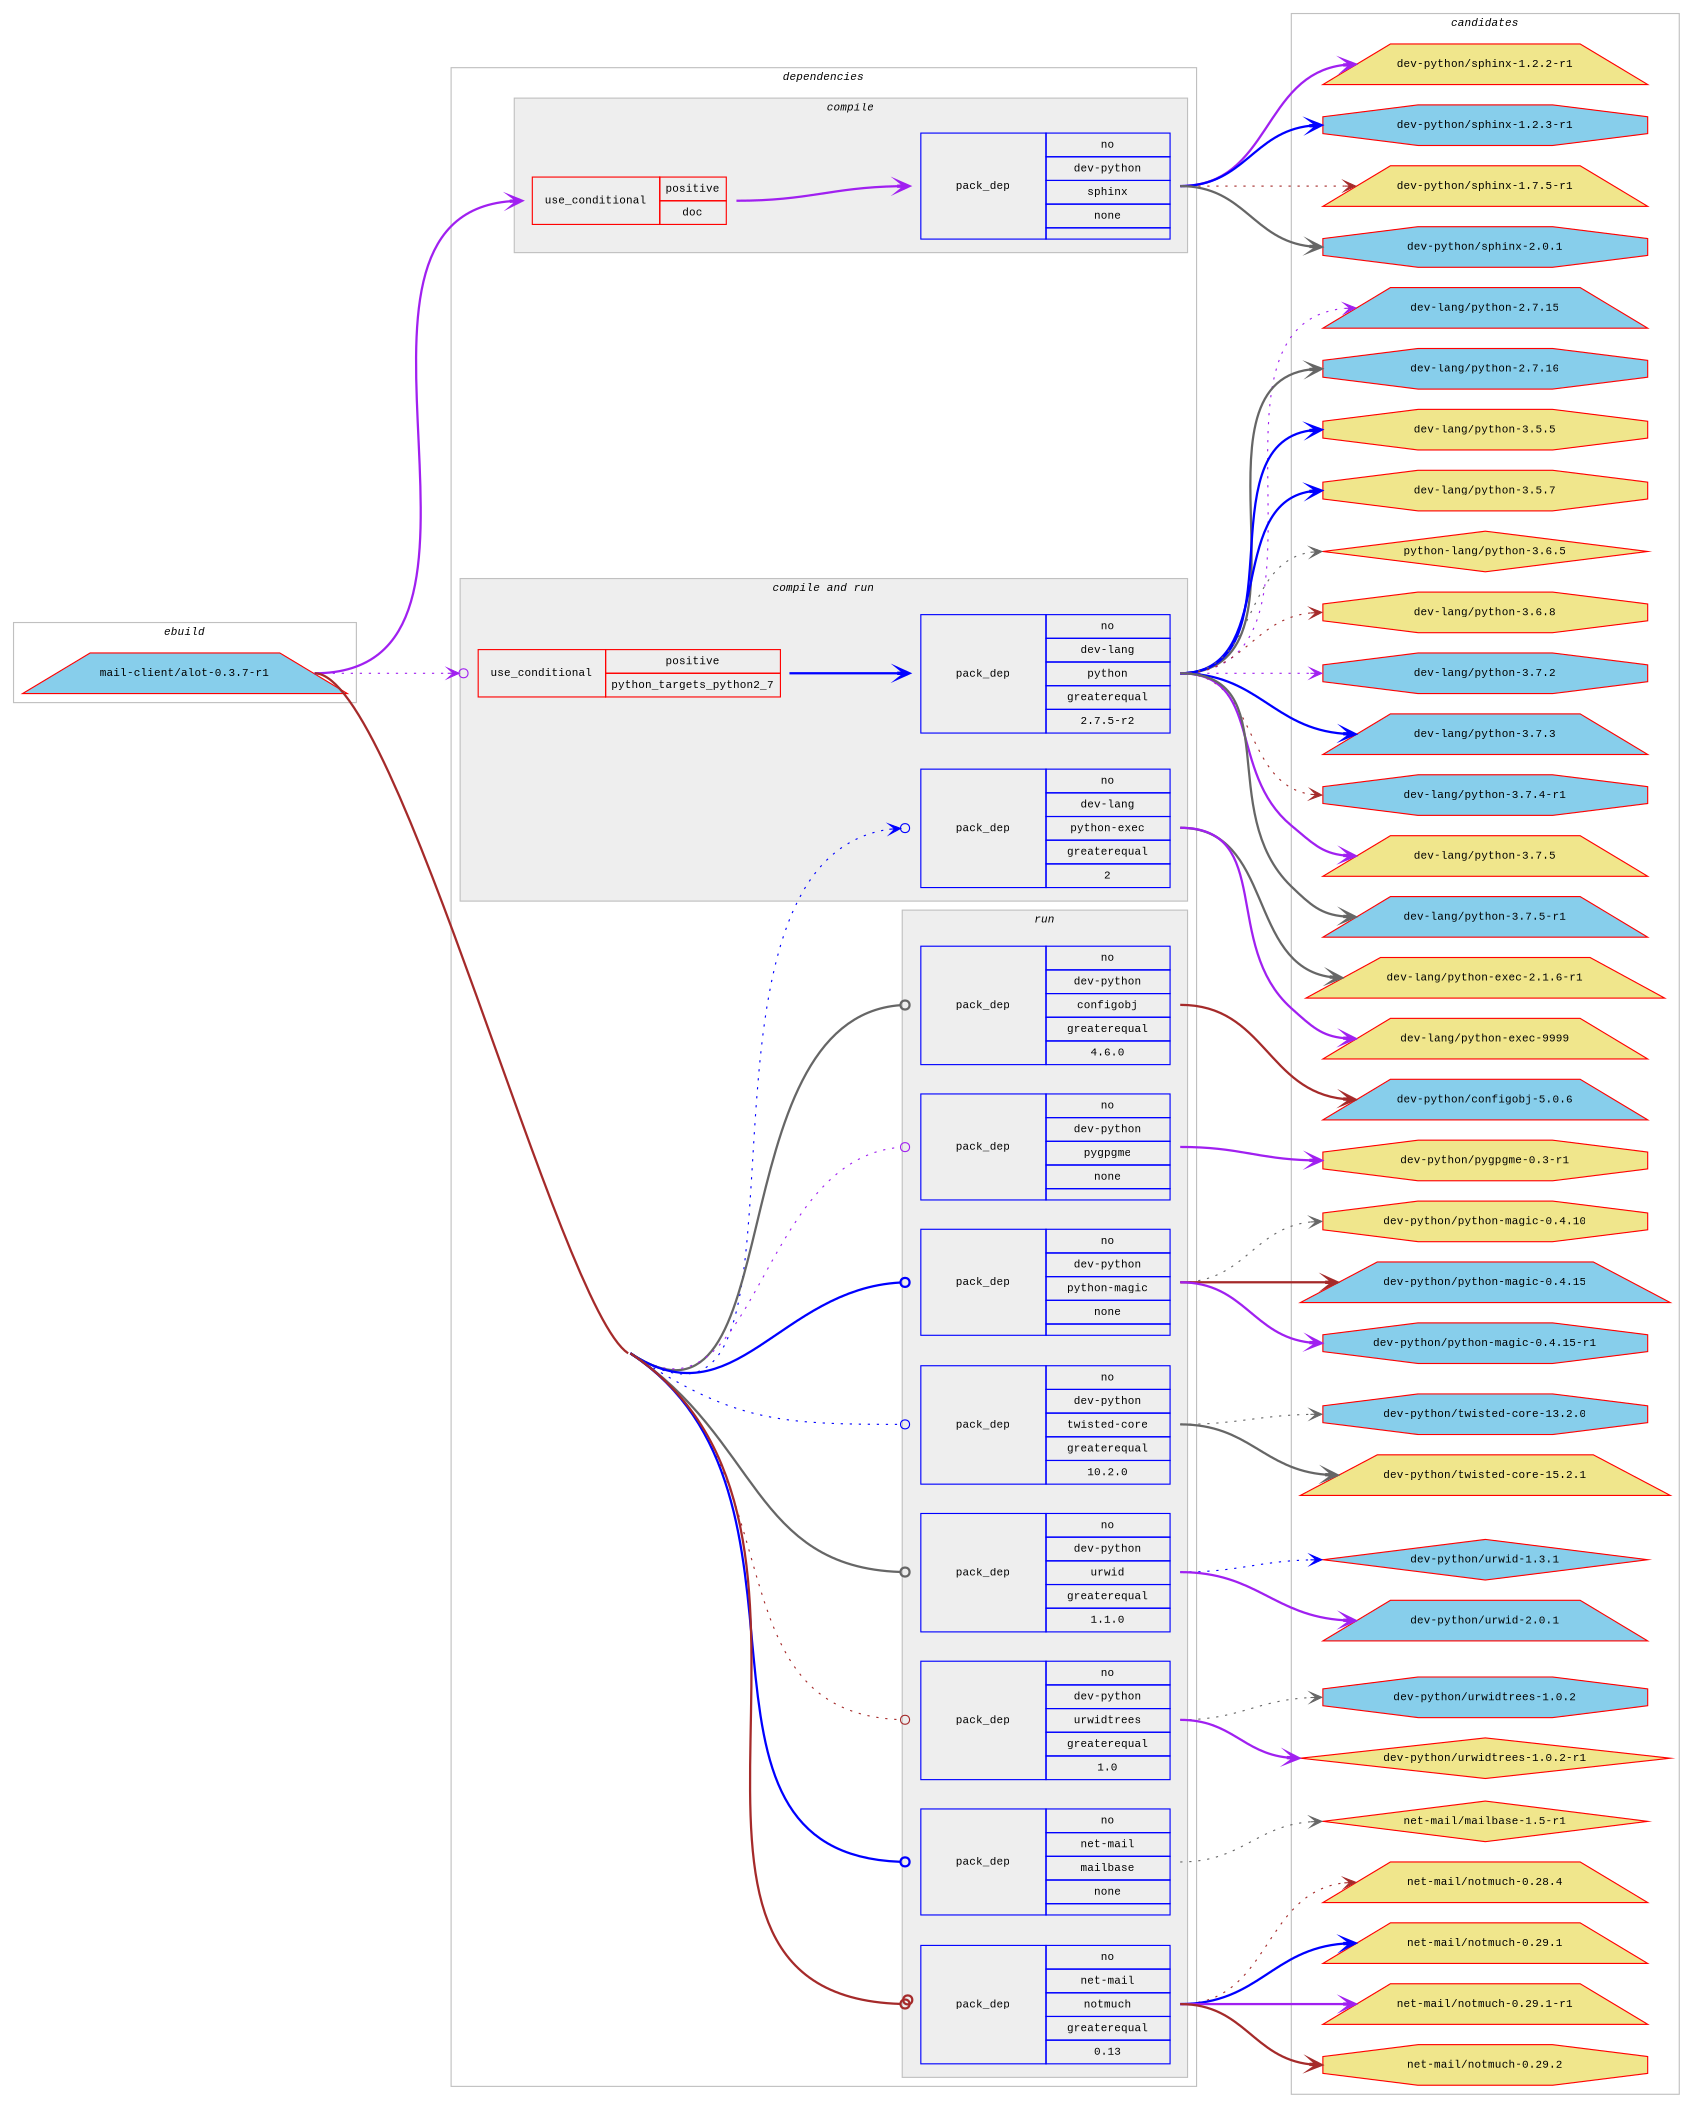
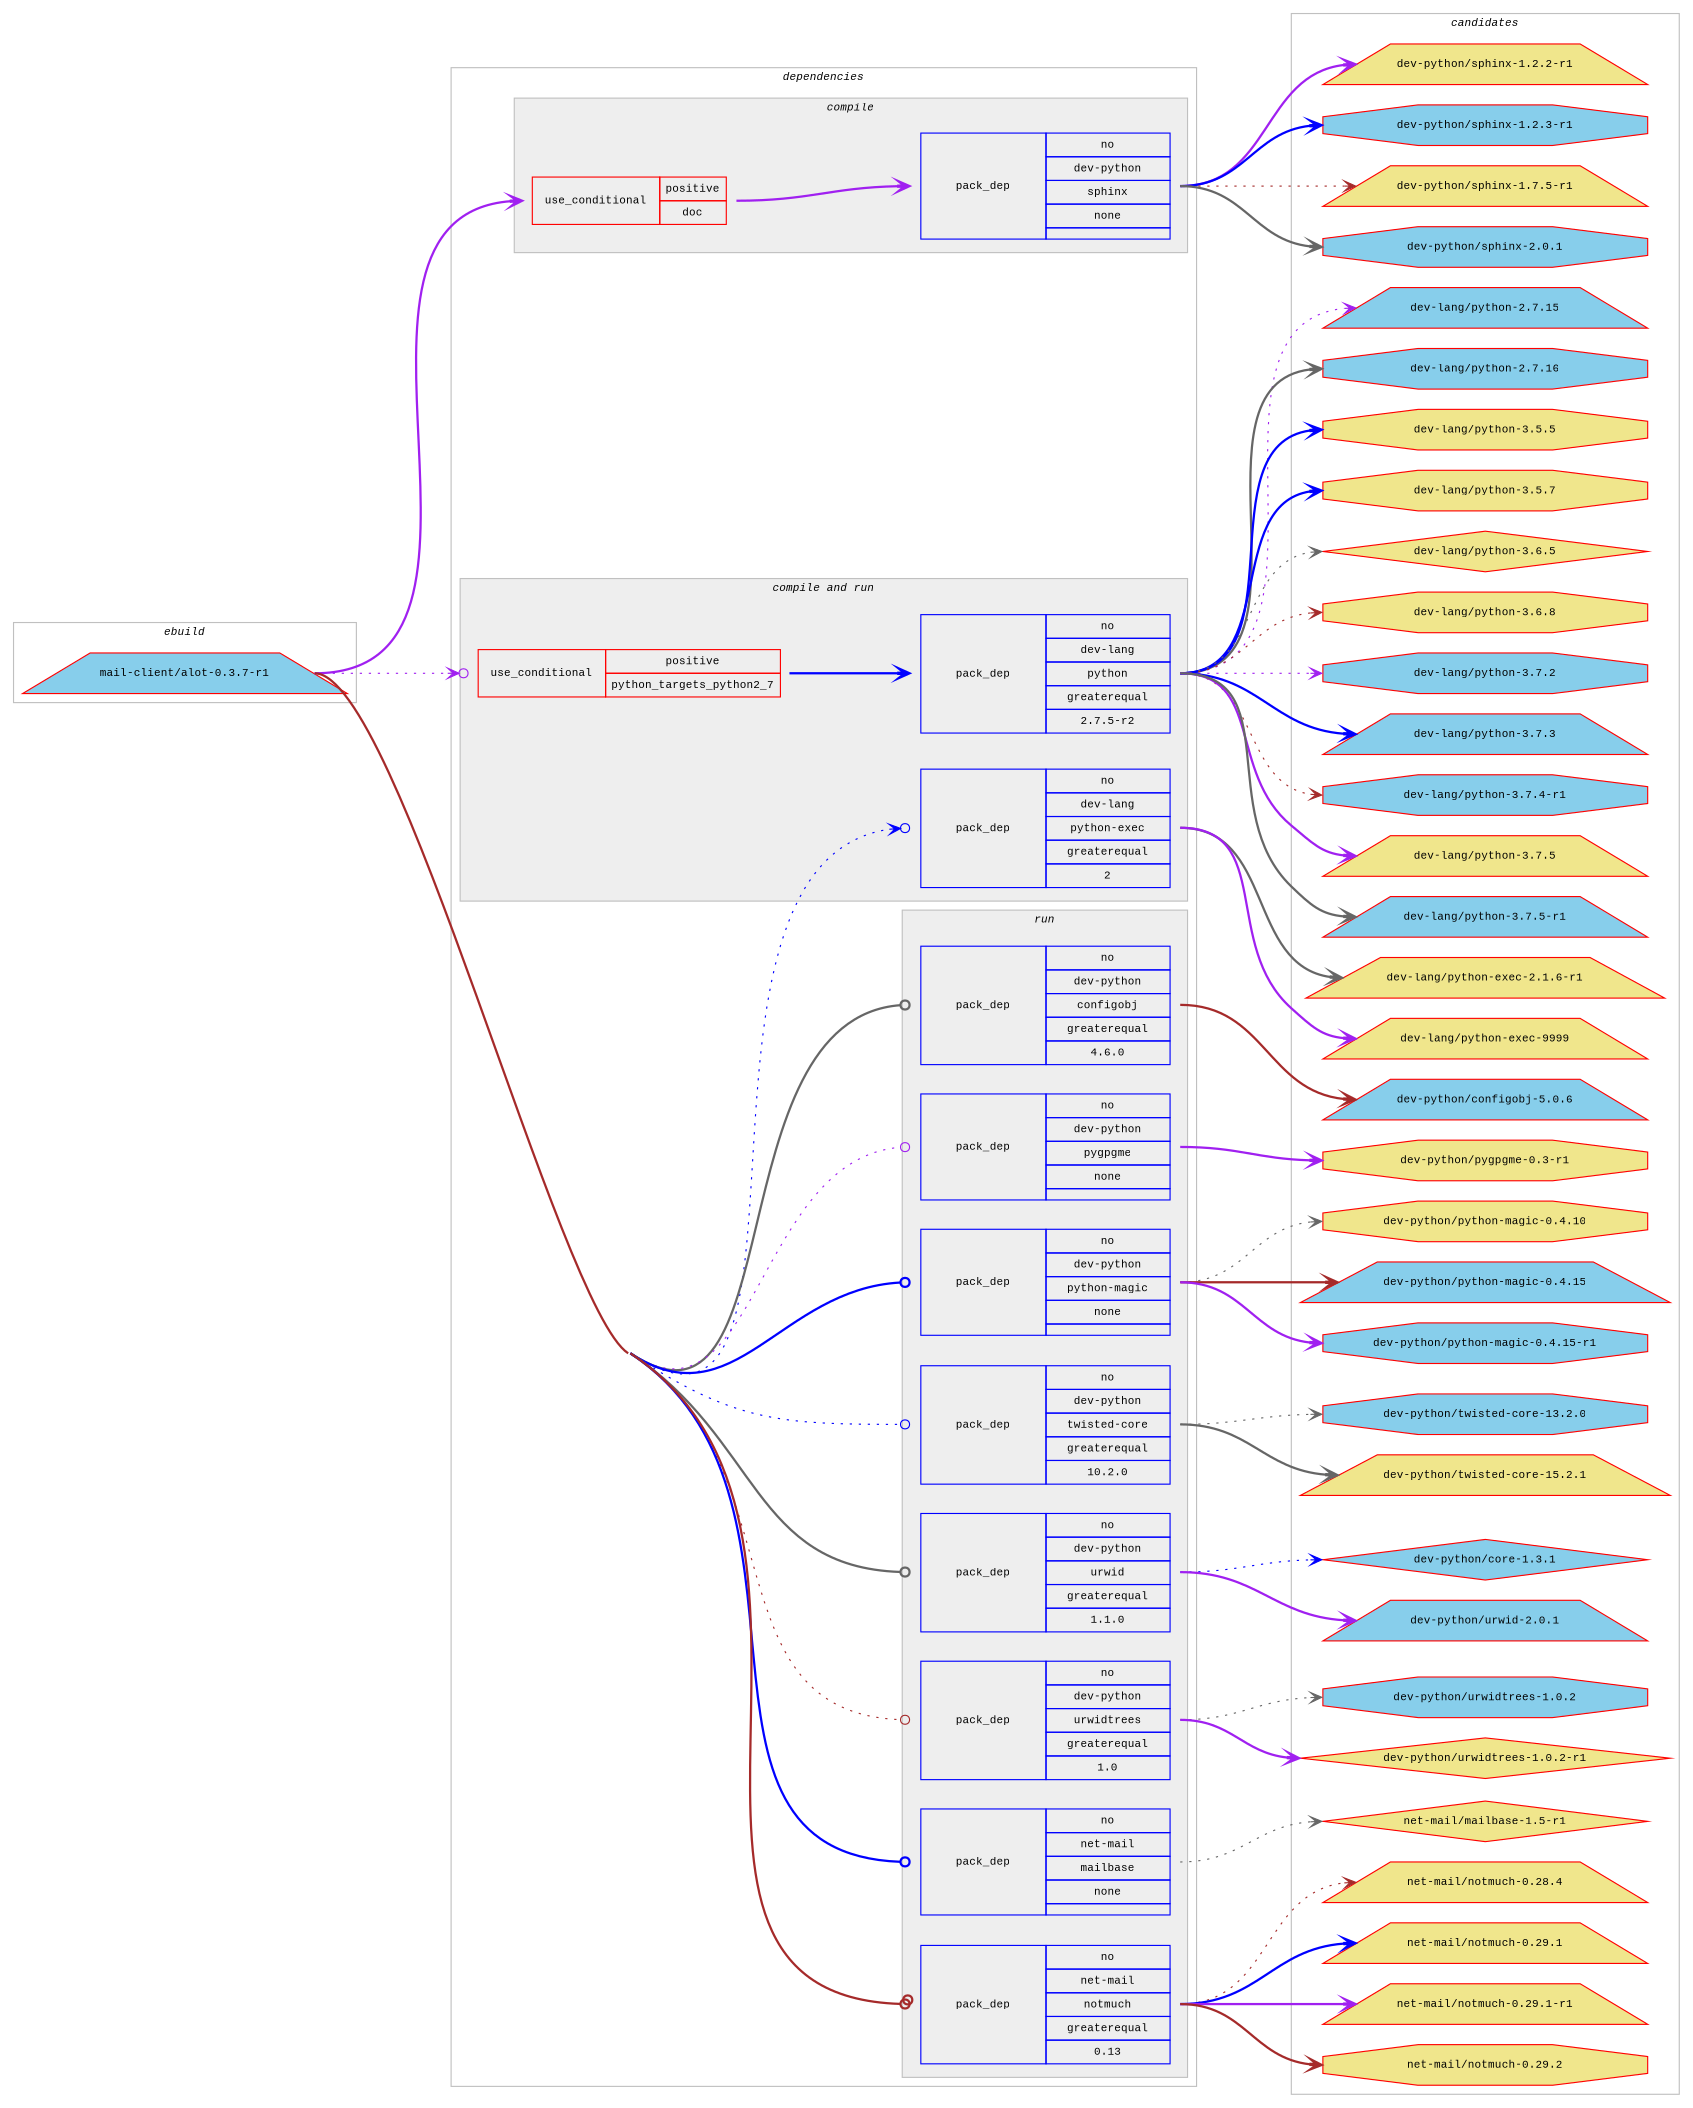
(1485, 551) -> (1485, 551)
(1485, 1560) -> (1485, 1560)
